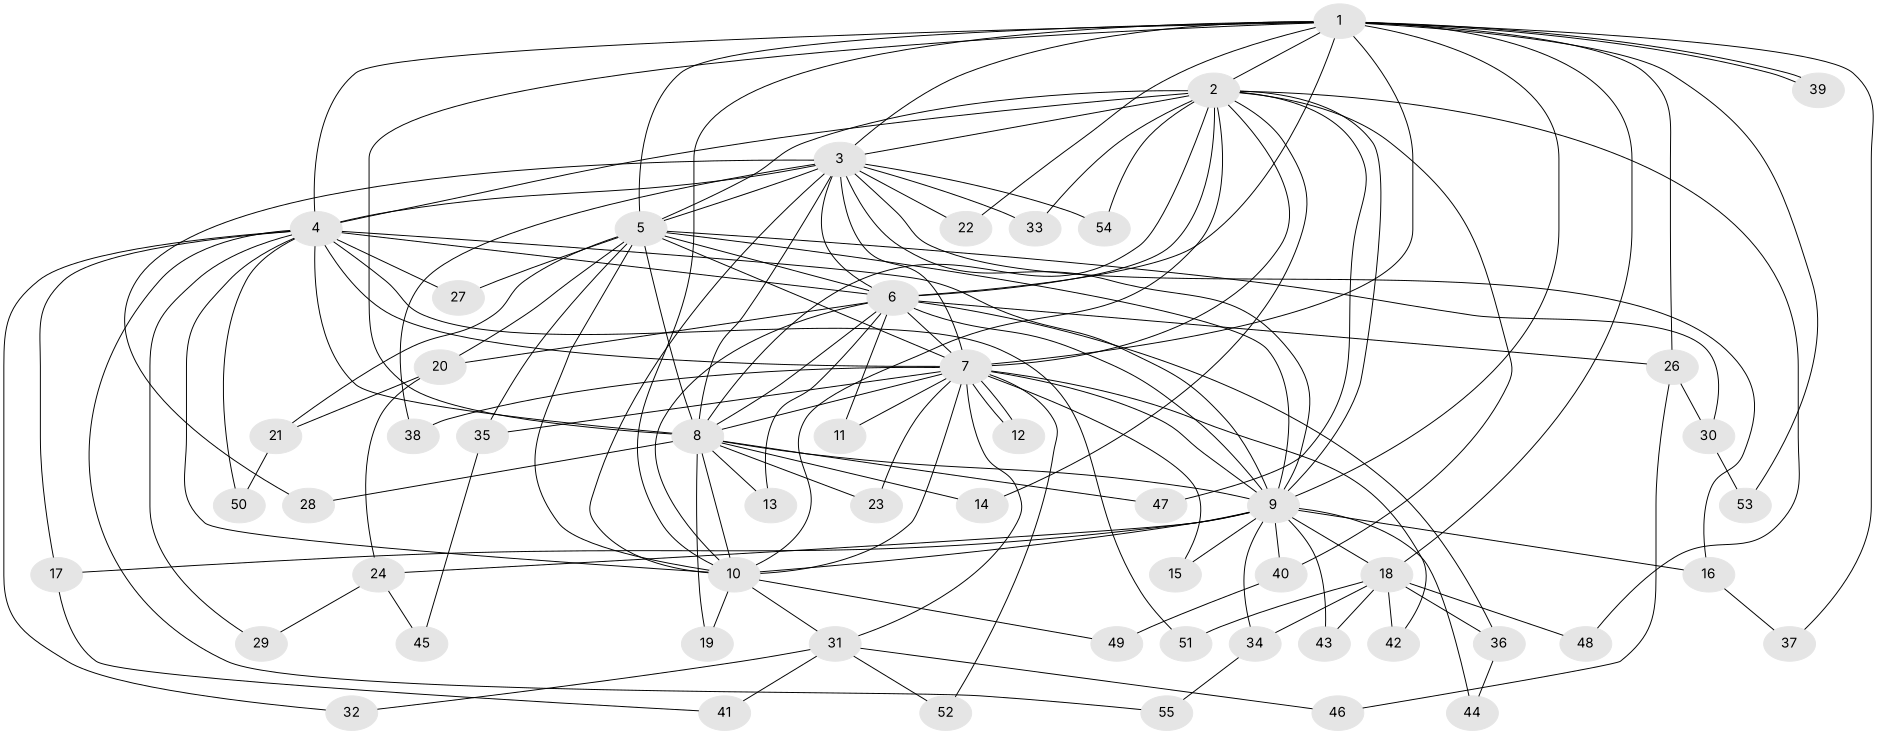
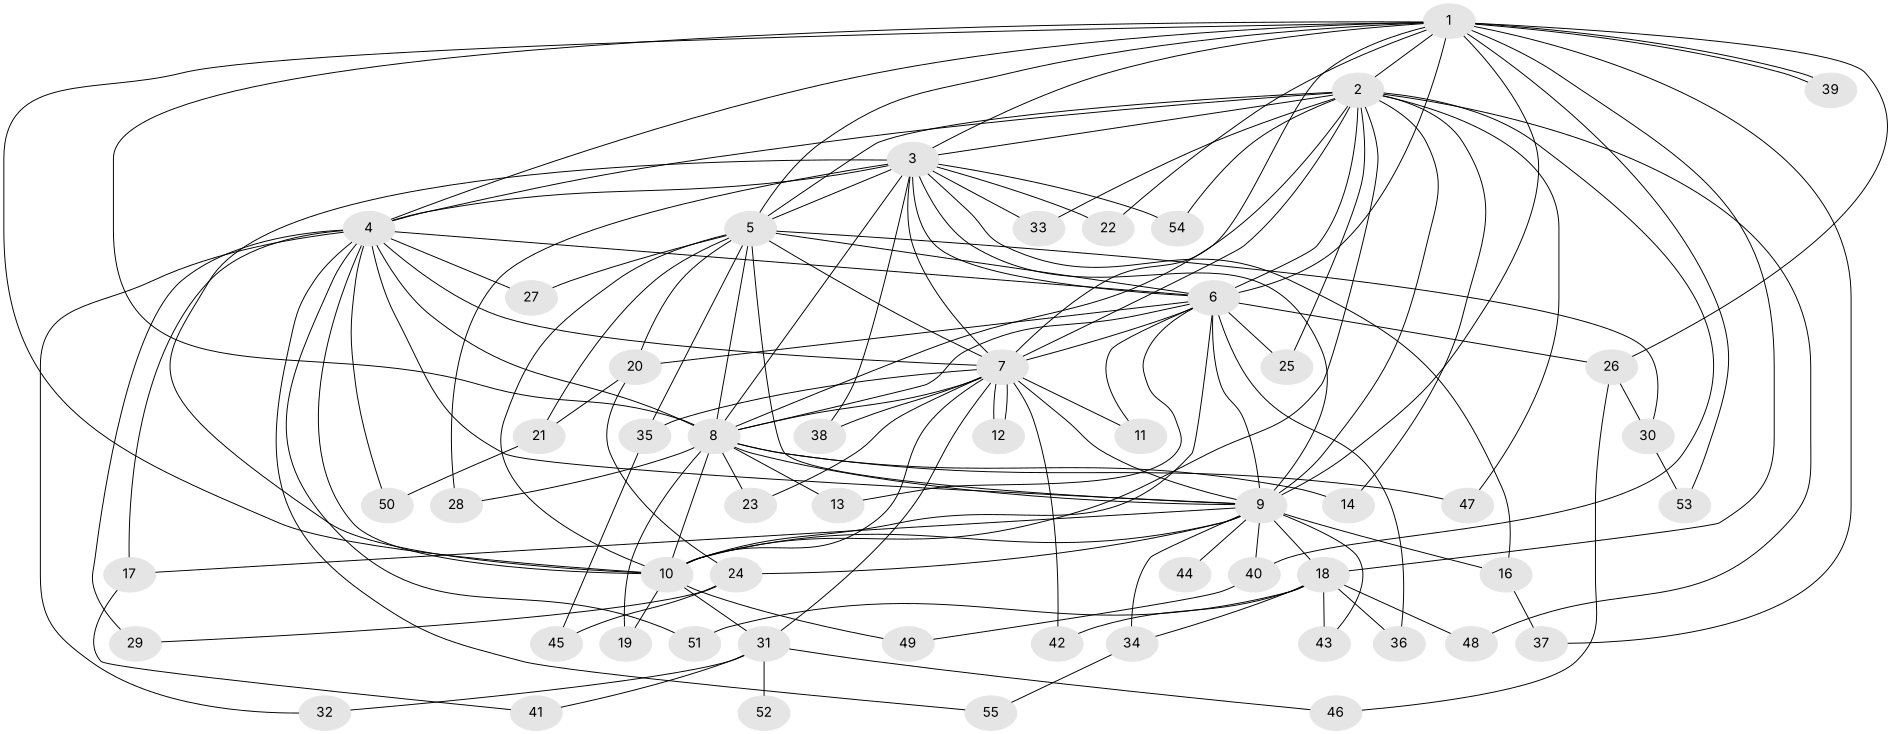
none -> (1287, 367)
(1036, 526) -> none
(1175, 575) -> none
(1486, 679) -> none
